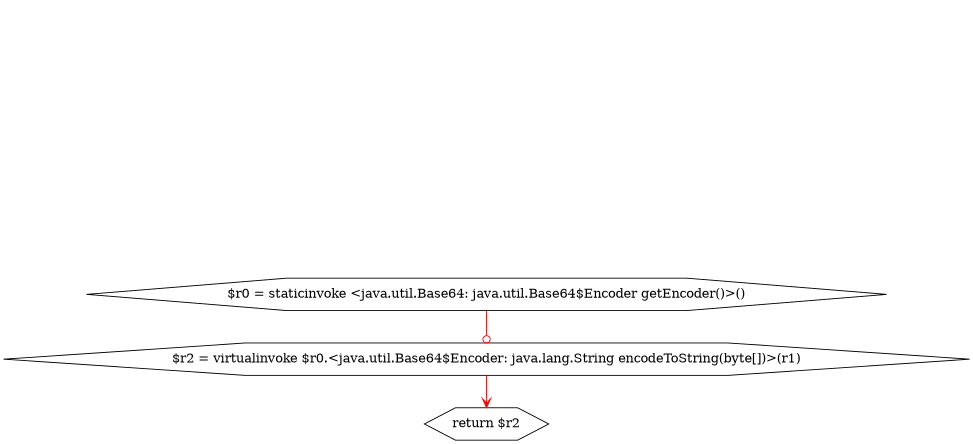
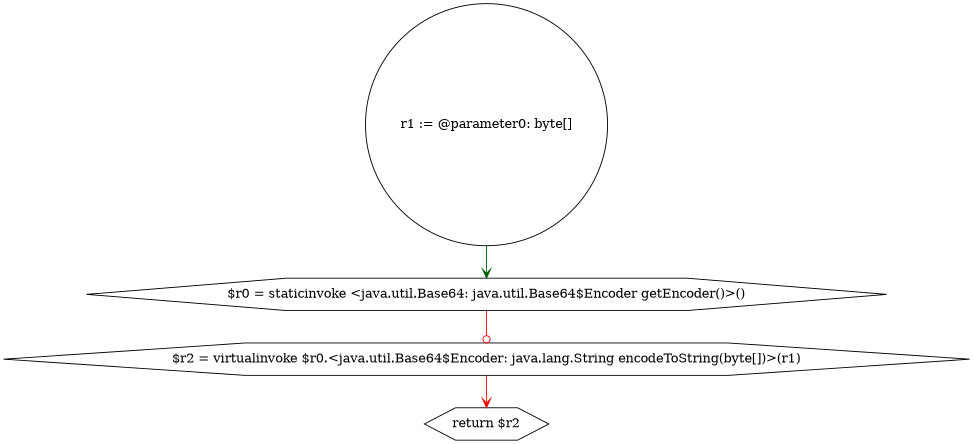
none -> (487, 125)
